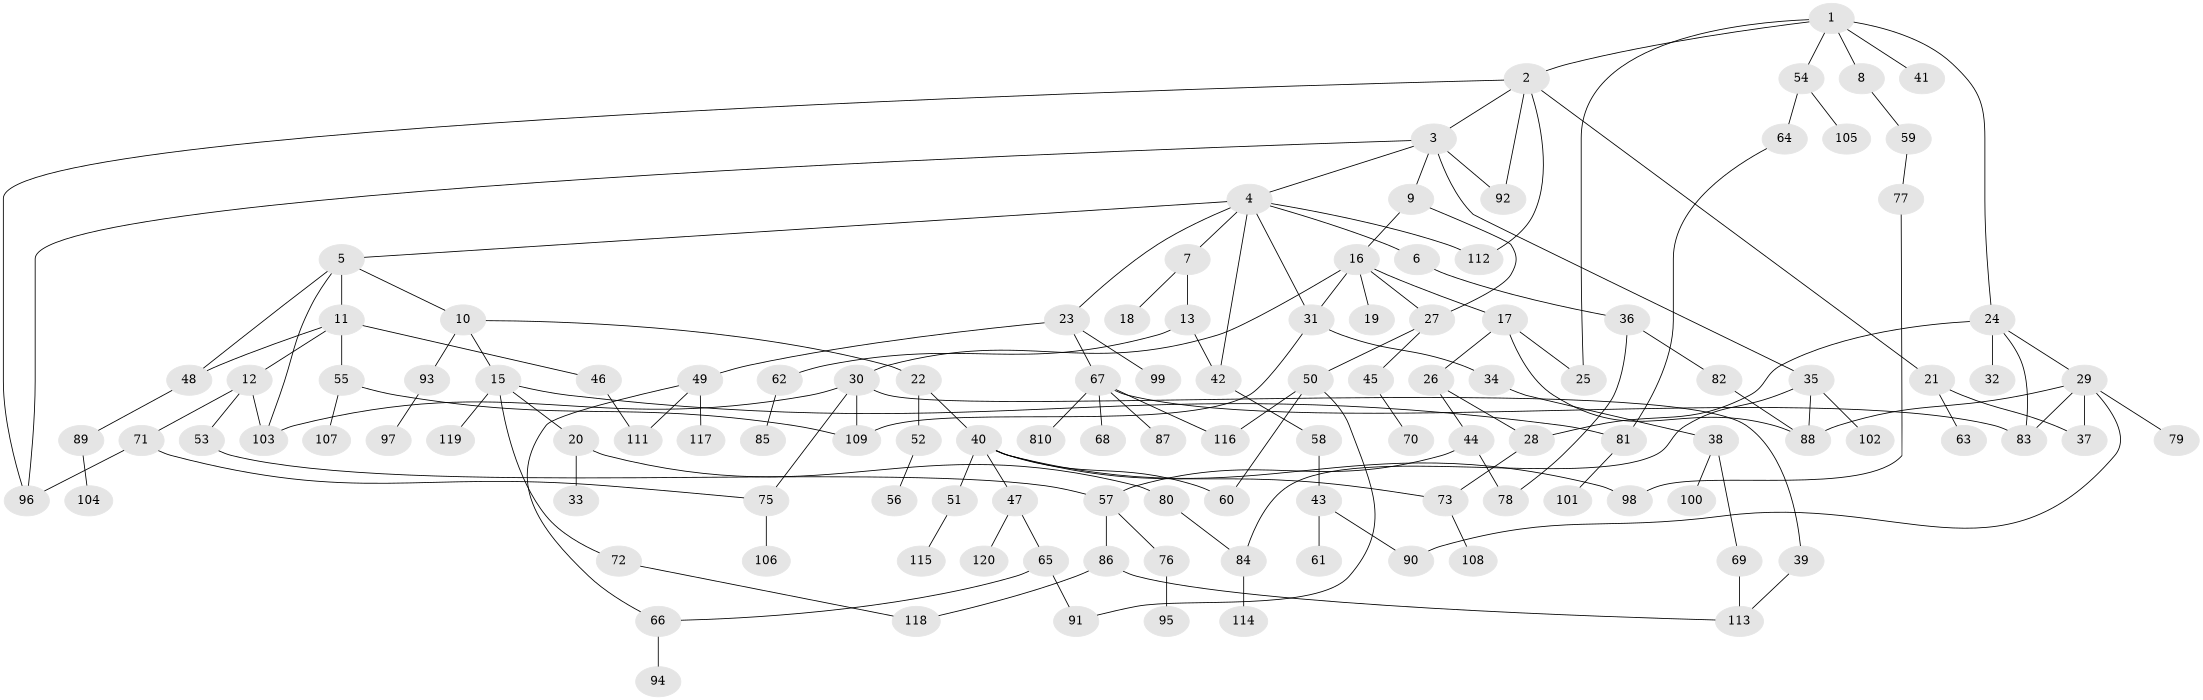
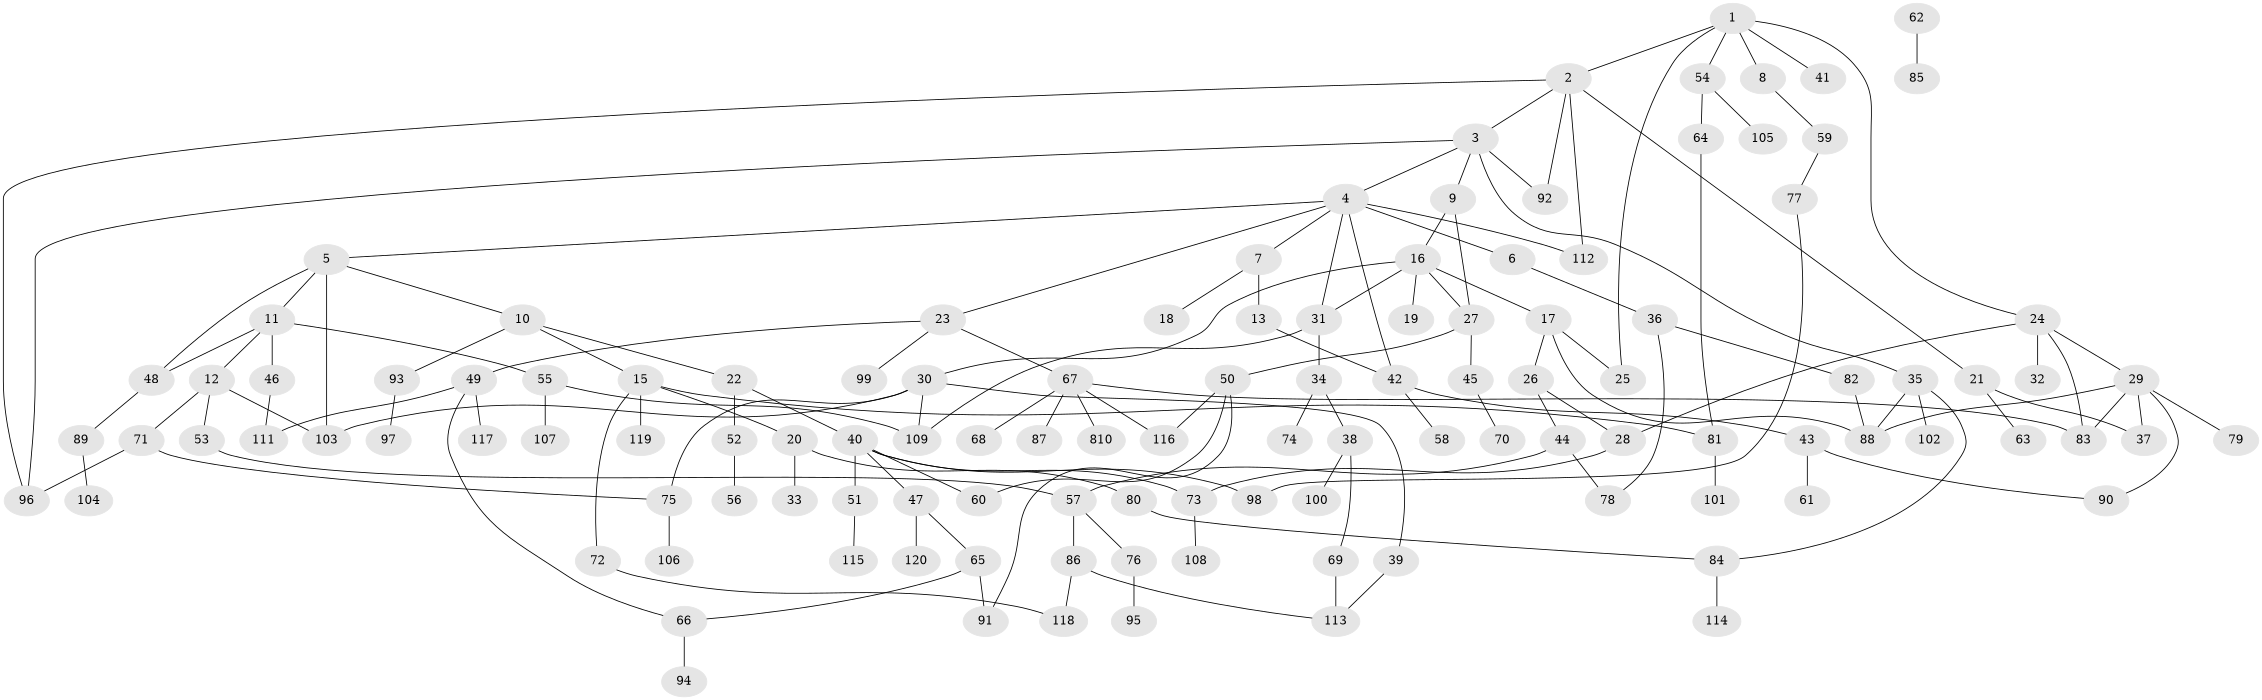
(910, 355) -> none
none -> (1290, 441)
(1319, 464) -> (1600, 413)
